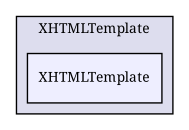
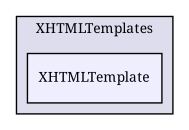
(95, 30) -> (95, 30)
